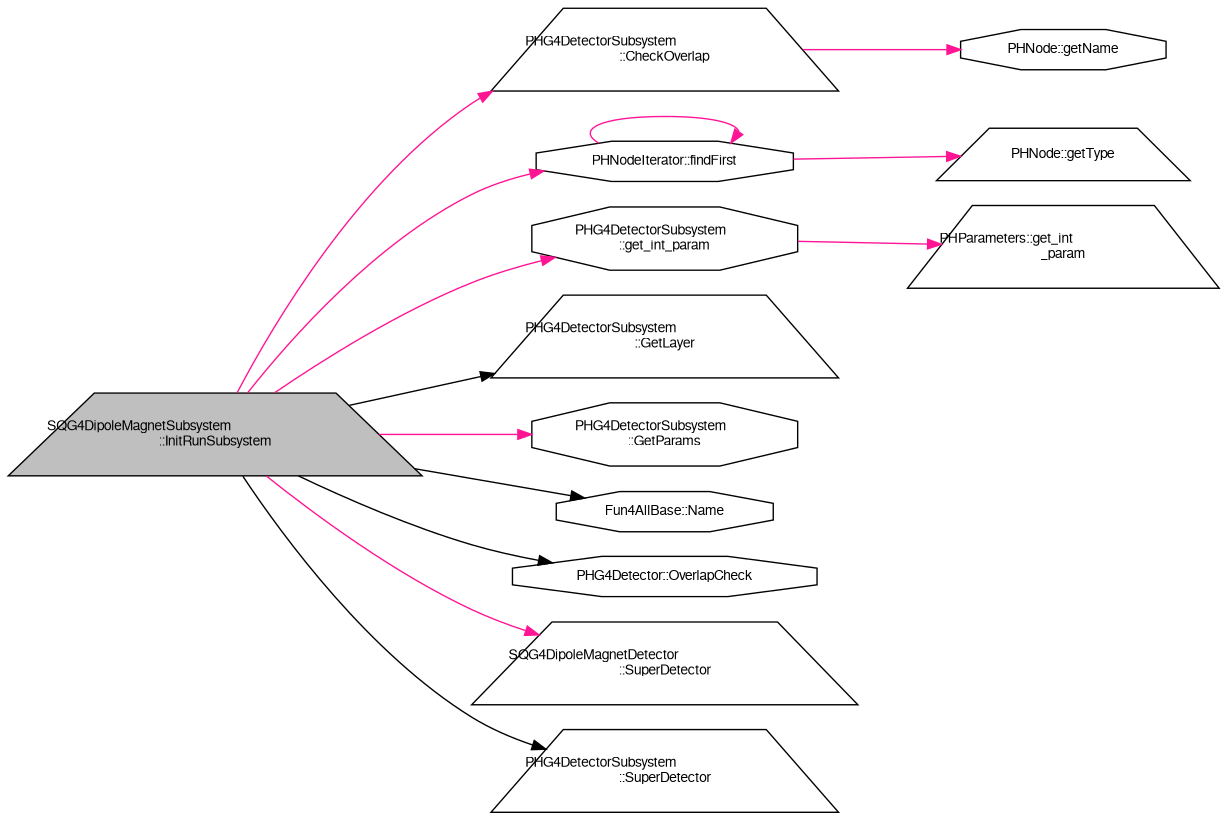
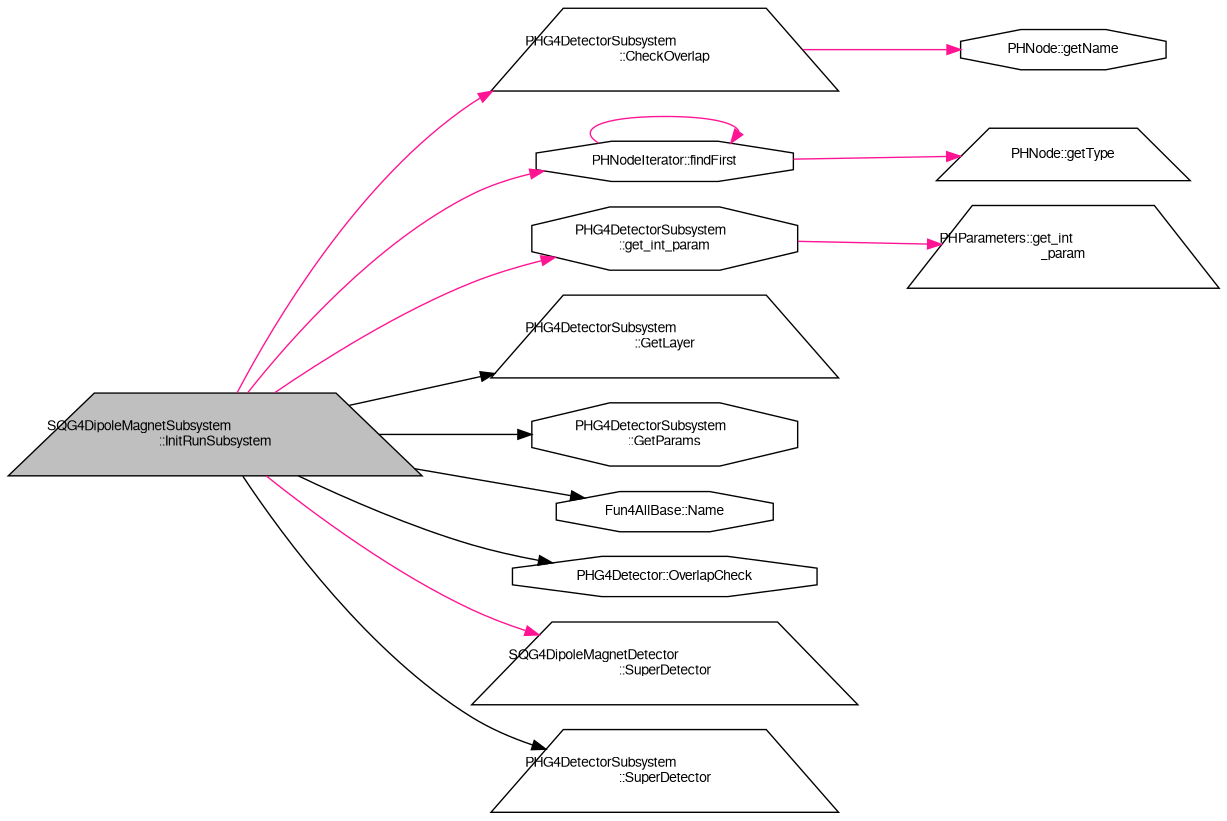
(448, 434) -> (448, 434)
